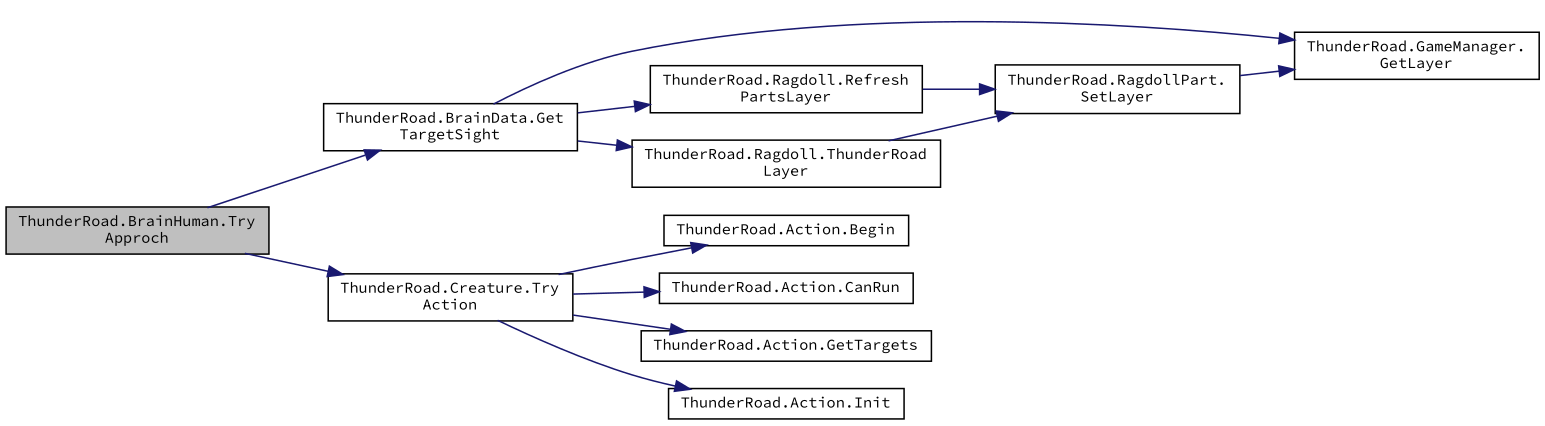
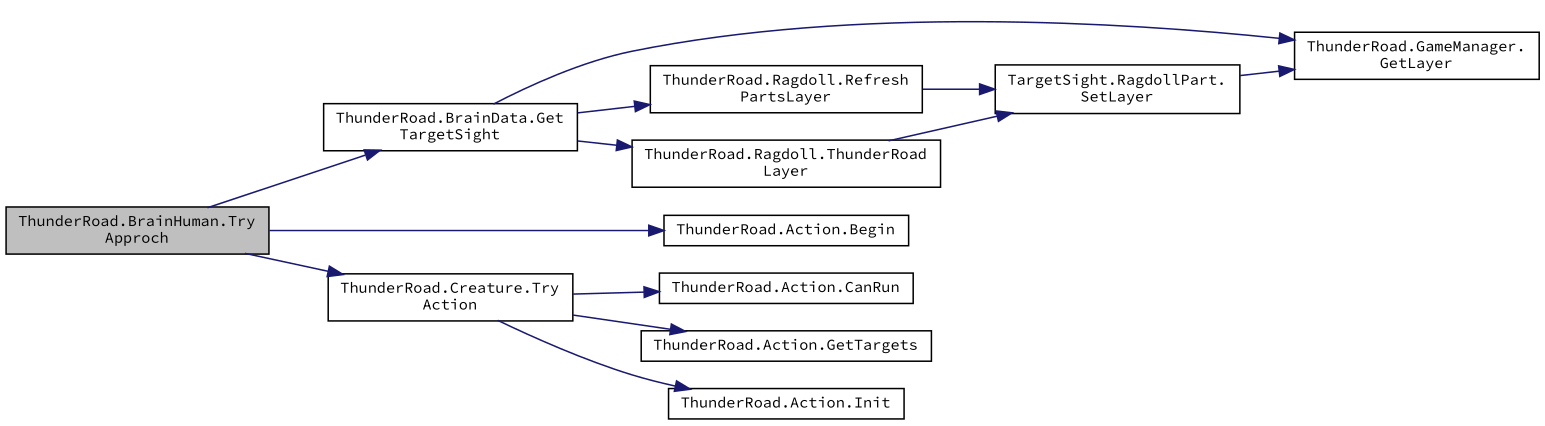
(1118, 89) -> (1118, 89)
(625, 261) -> (459, 231)
